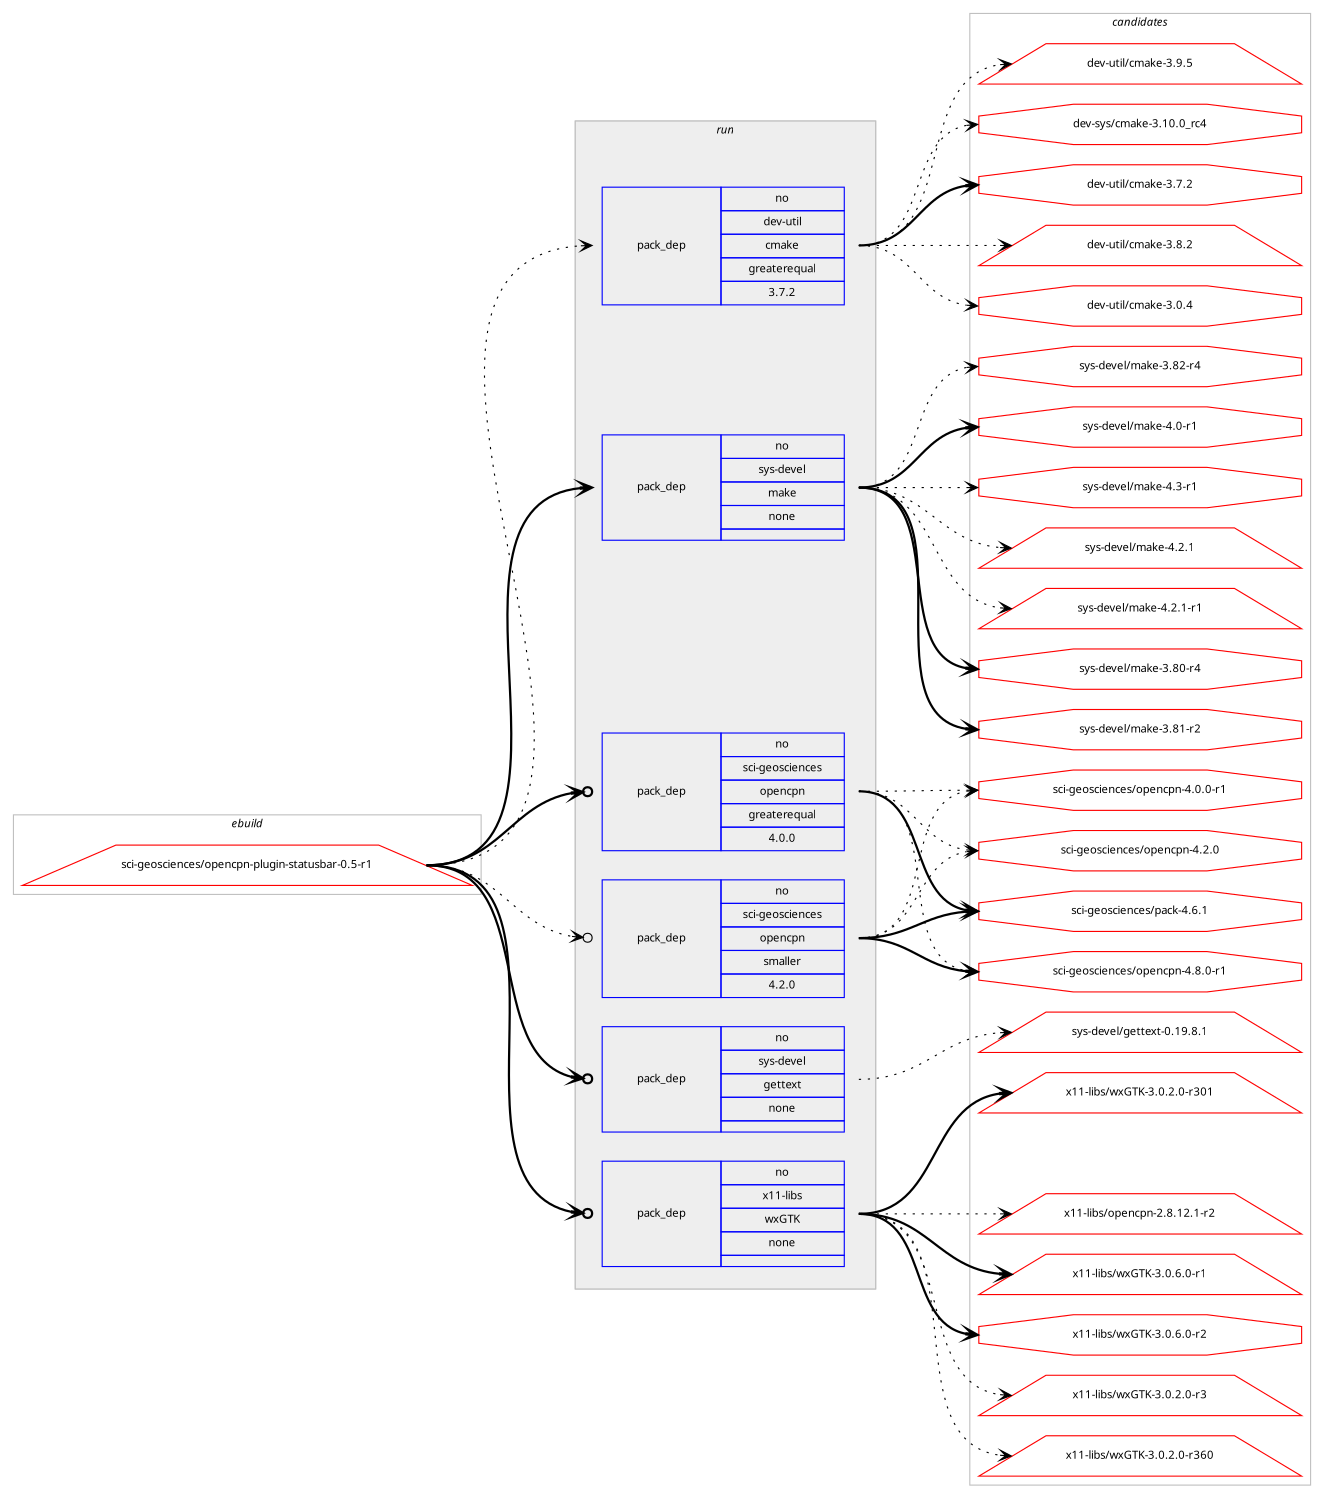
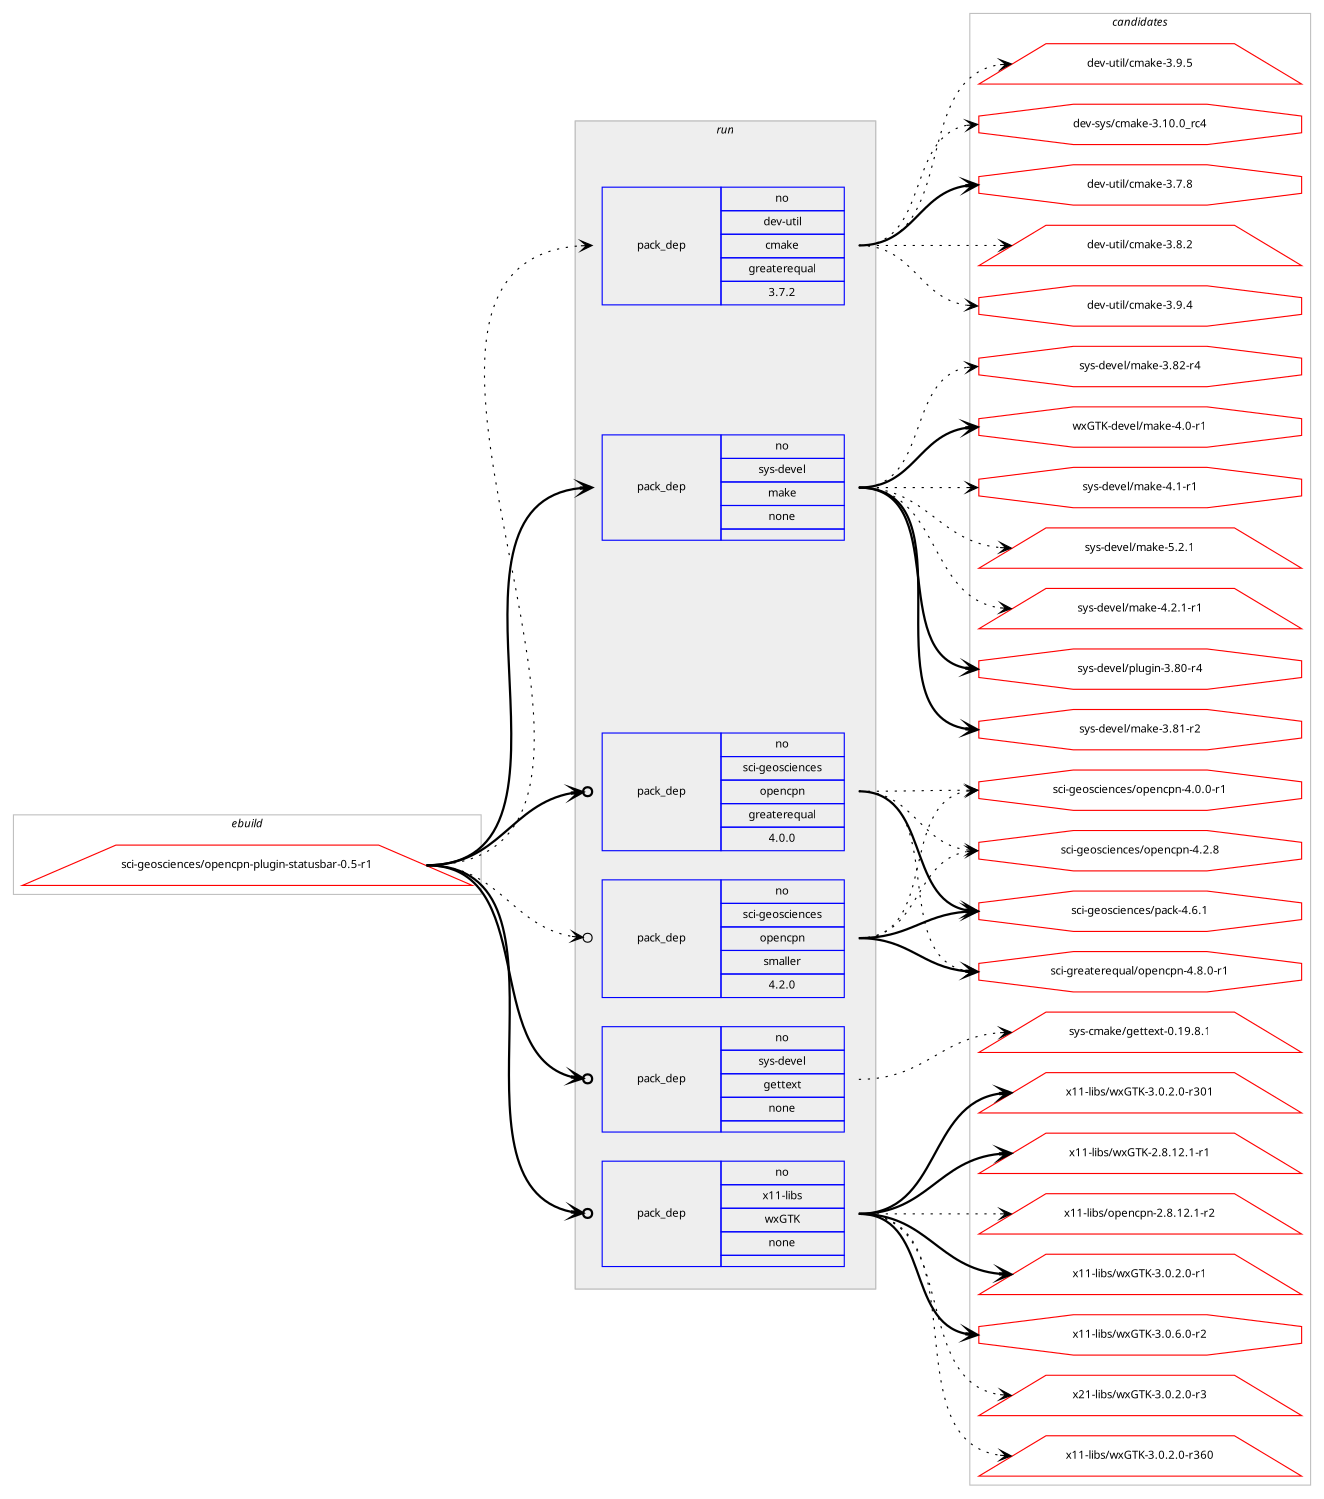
(1140, 185) -> (1140, 185)
(1140, 306) -> (1140, 306)
(1140, 427) -> (1140, 427)
(1140, 488) -> (1140, 488)
(1140, 548) -> (1140, 548)
(1140, 669) -> (1140, 669)
(1140, 851) -> (1140, 851)
(1140, 972) -> (1140, 972)
(1140, 1032) -> (1140, 1032)
none -> (1140, 1153)
(1140, 1274) -> (1140, 1274)
(1140, 1395) -> (1140, 1395)
